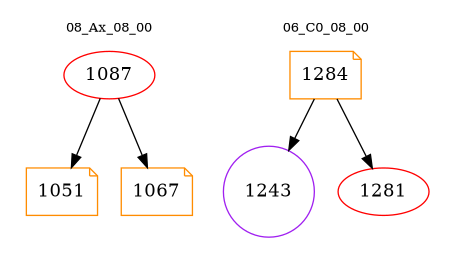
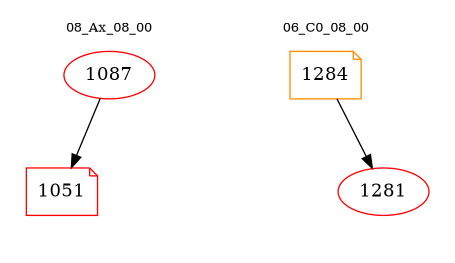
(62, 192) -> (62, 192)
(157, 192) -> none
(269, 192) -> none
